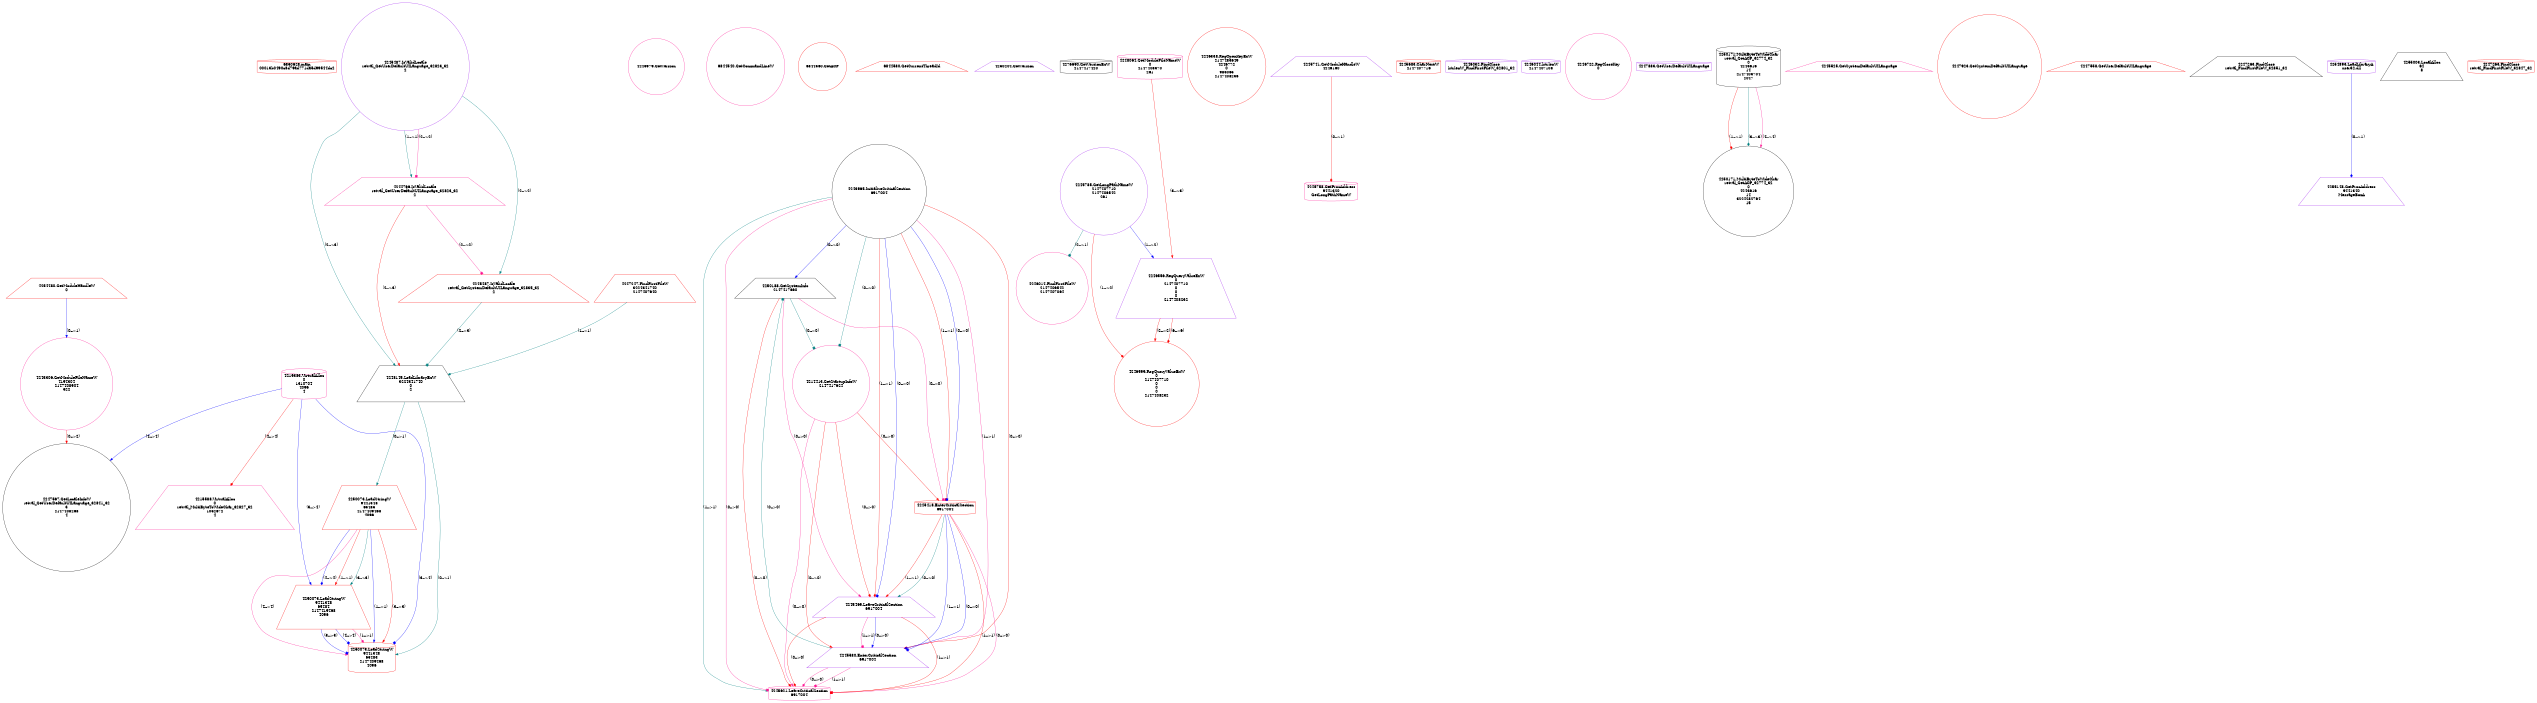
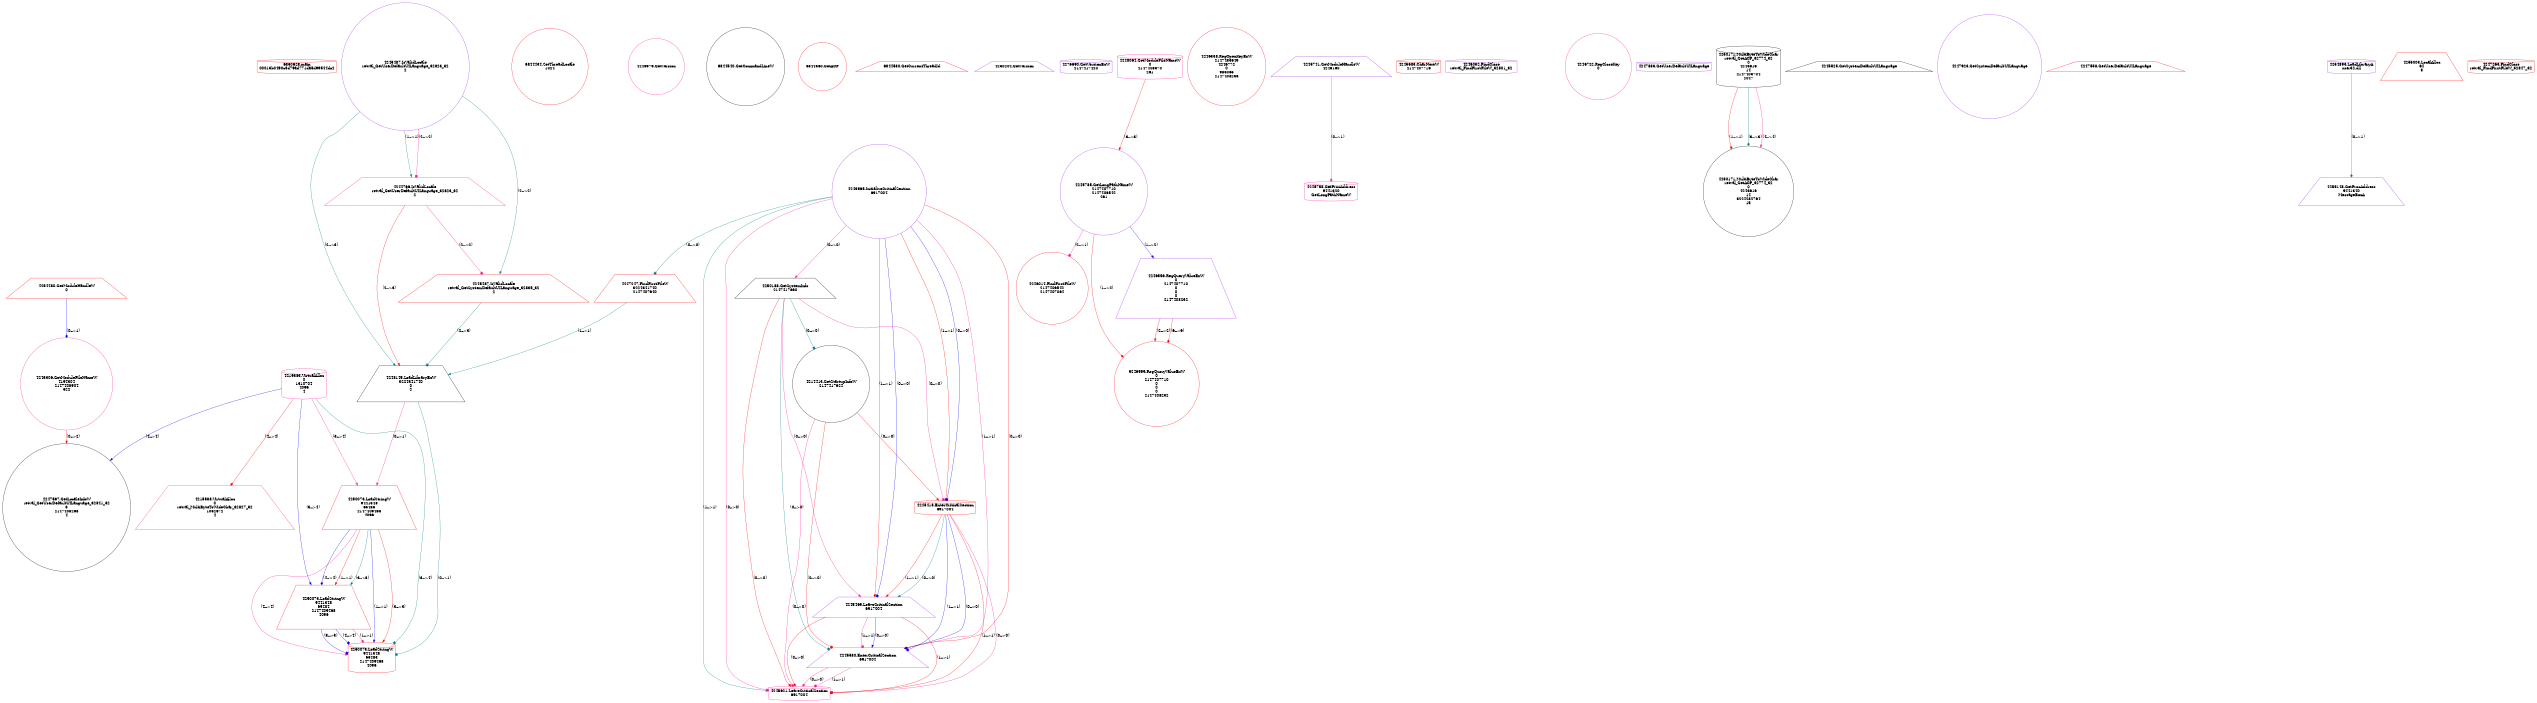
none -> (550, 67)
(746, 67) -> (746, 67)
(1086, 67) -> (1086, 67)
(1481, 67) -> (1481, 67)
(1541, 67) -> none
(1859, 67) -> (1859, 67)
(1990, 67) -> (1990, 67)
(2256, 67) -> none
(2422, 67) -> (2422, 67)
(2351, 124) -> (2351, 124)
(1331, 128) -> (1331, 128)
(1162, 167) -> (1133, 113)
(879, 191) -> (879, 191)
(1077, 242) -> (1077, 242)
(822, 251) -> (822, 251)
(1052, 288) -> (1052, 288)
(853, 290) -> (737, 220)
(67, 316) -> (67, 316)
(542, 345) -> (542, 345)
(831, 384) -> (831, 384)
(1157, 384) -> (1157, 384)
none -> (334, 441)
(391, 443) -> (391, 443)
(425, 486) -> (425, 486)
(761, 491) -> (782, 480)
(849, 509) -> none
(440, 537) -> (440, 537)
(811, 539) -> (811, 539)
(799, 552) -> (799, 552)
(324, 607) -> (324, 607)
